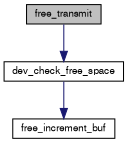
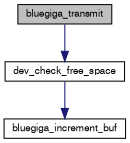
(64, 14) -> (65, 14)
(64, 129) -> (65, 129)
